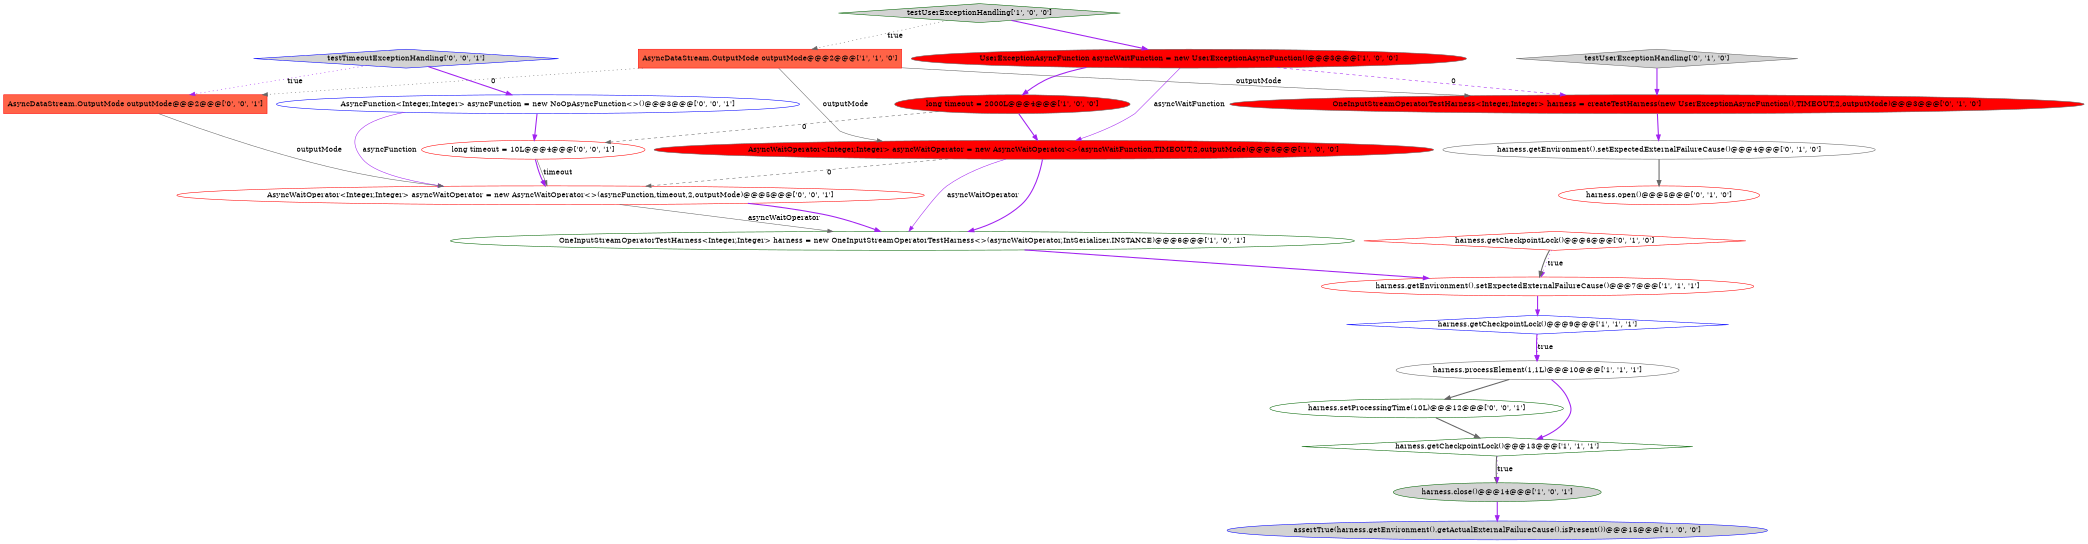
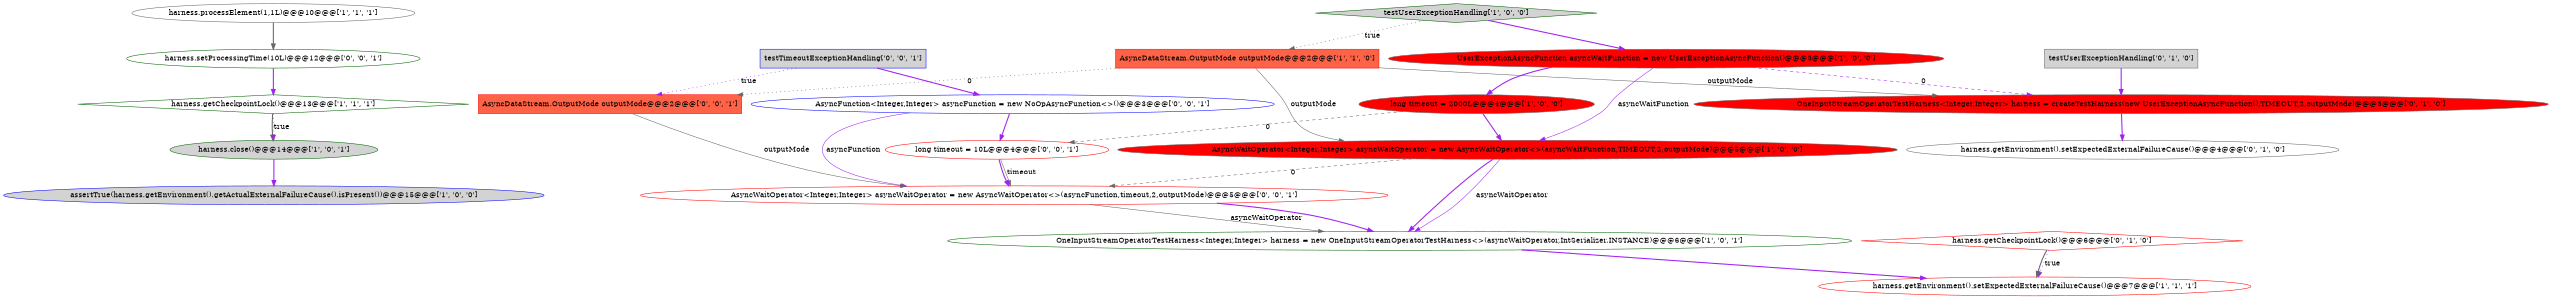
(406, 59) -> (843, 59)
(1657, 59) -> (2121, 59)
(1659, 195) -> none
(1538, 325) -> none
(1571, 412) -> none
(1455, 427) -> (273, 79)
